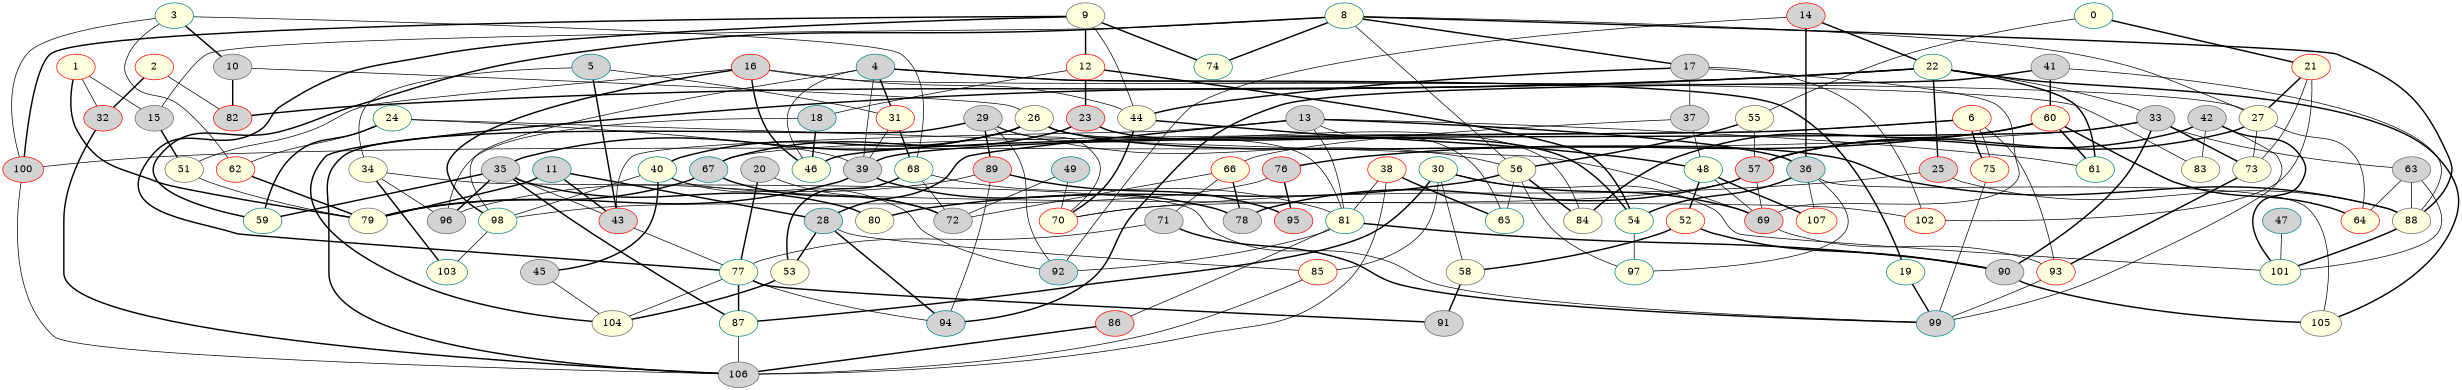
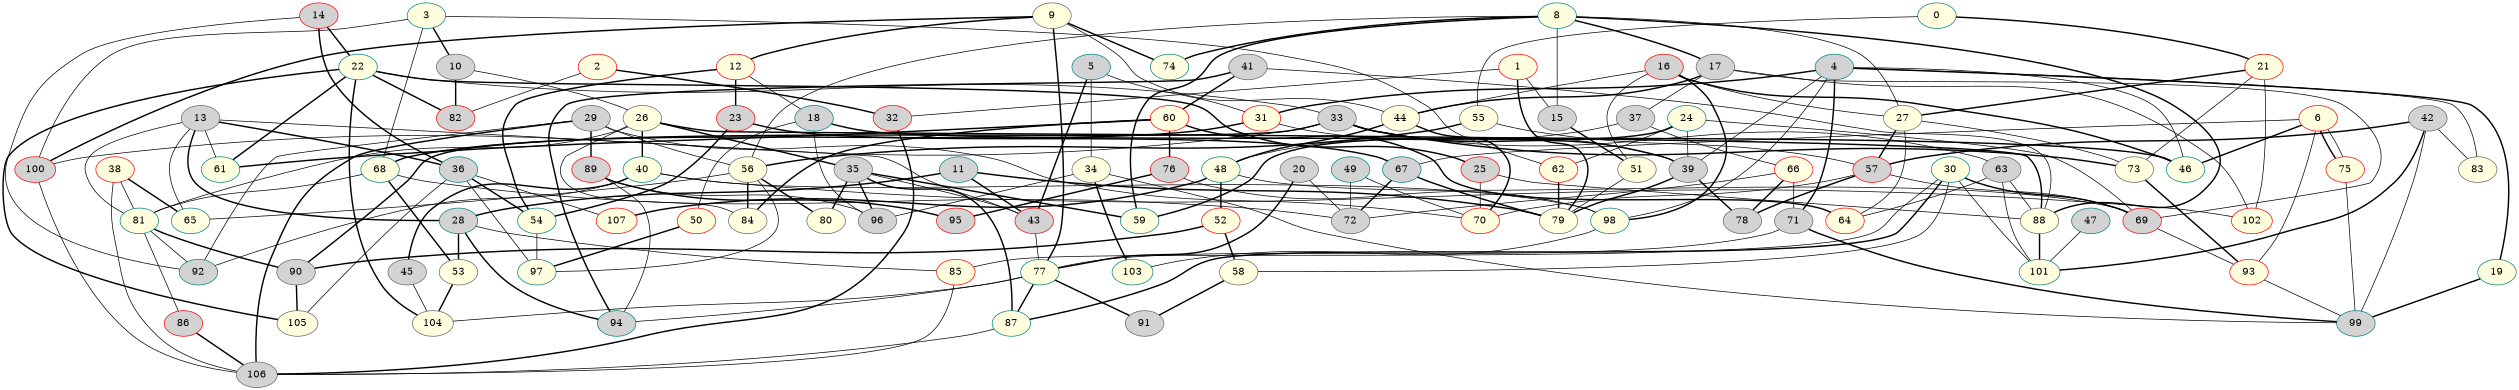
none -> (1825, 164)
none -> (696, 221)
